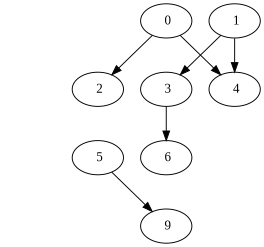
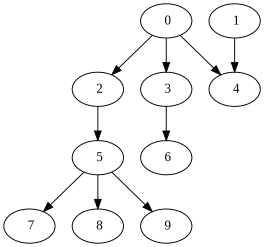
(205, 51) -> (166, 50)
none -> (98, 119)
none -> (29, 226)
none -> (98, 226)
